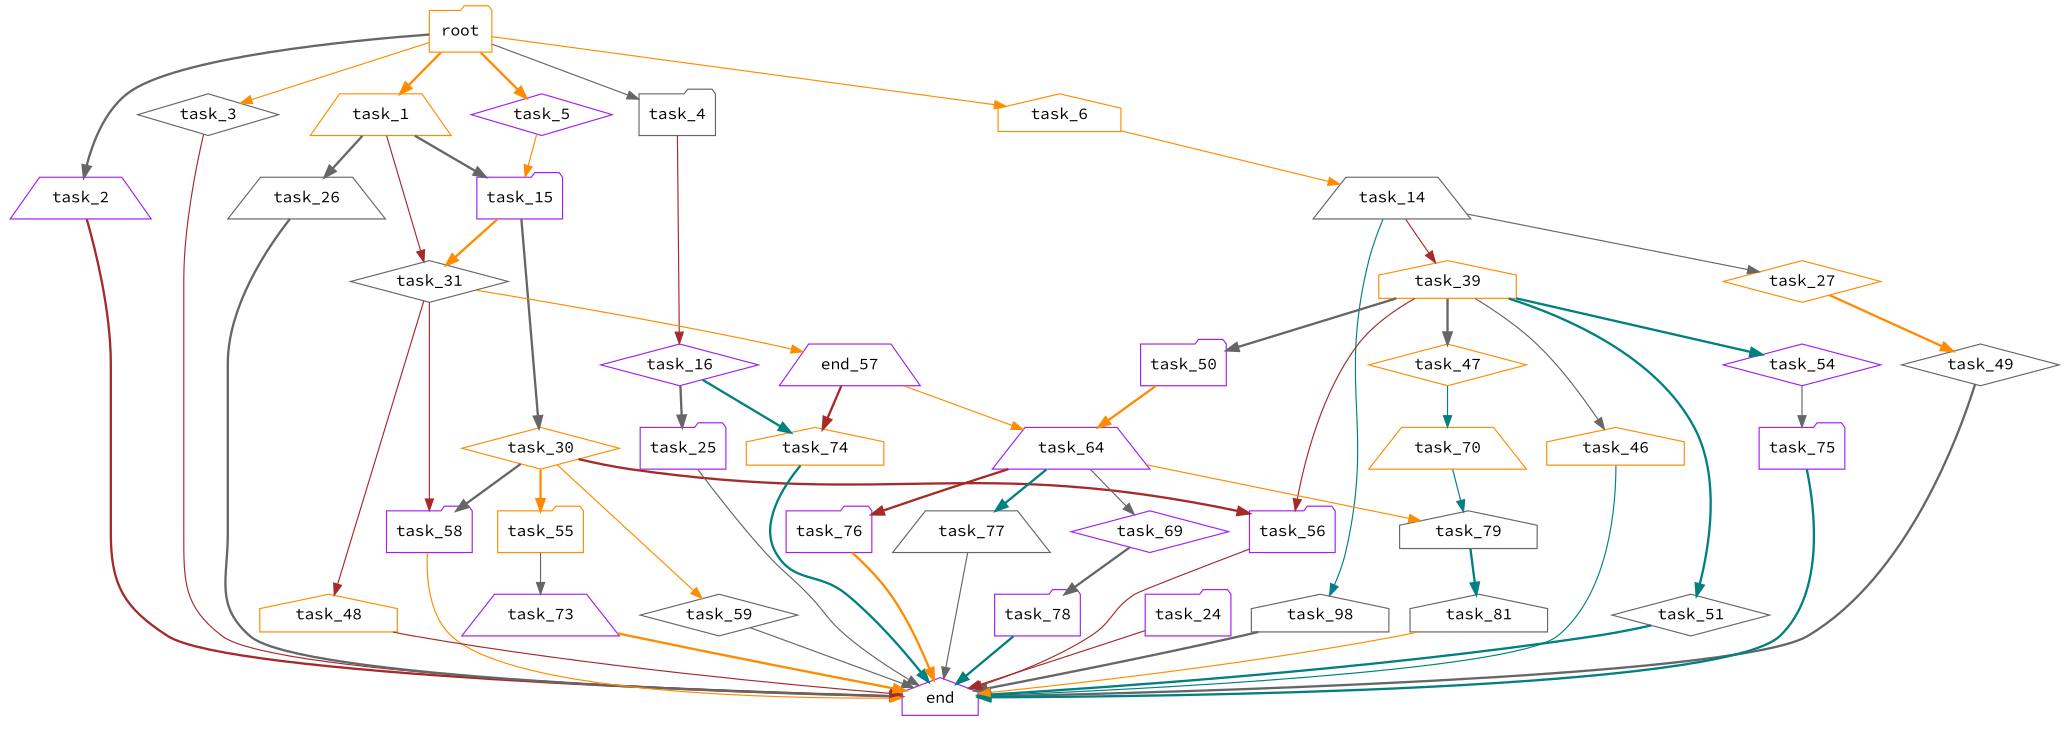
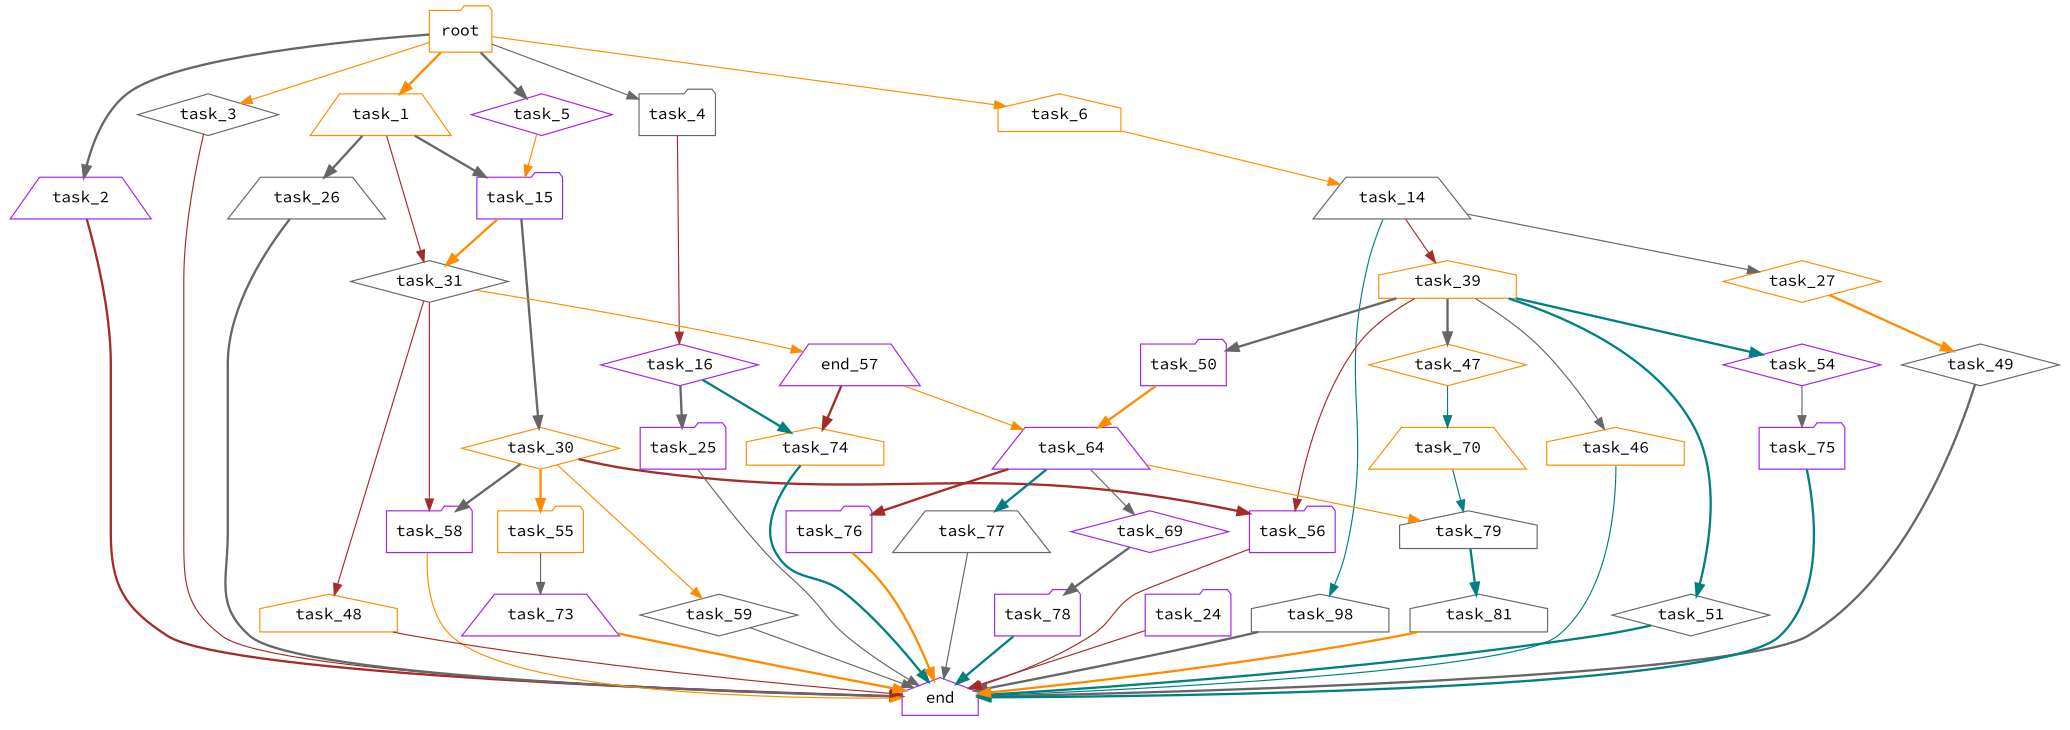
(499, 71) -> (499, 71)
(1205, 667) -> (1205, 667)
